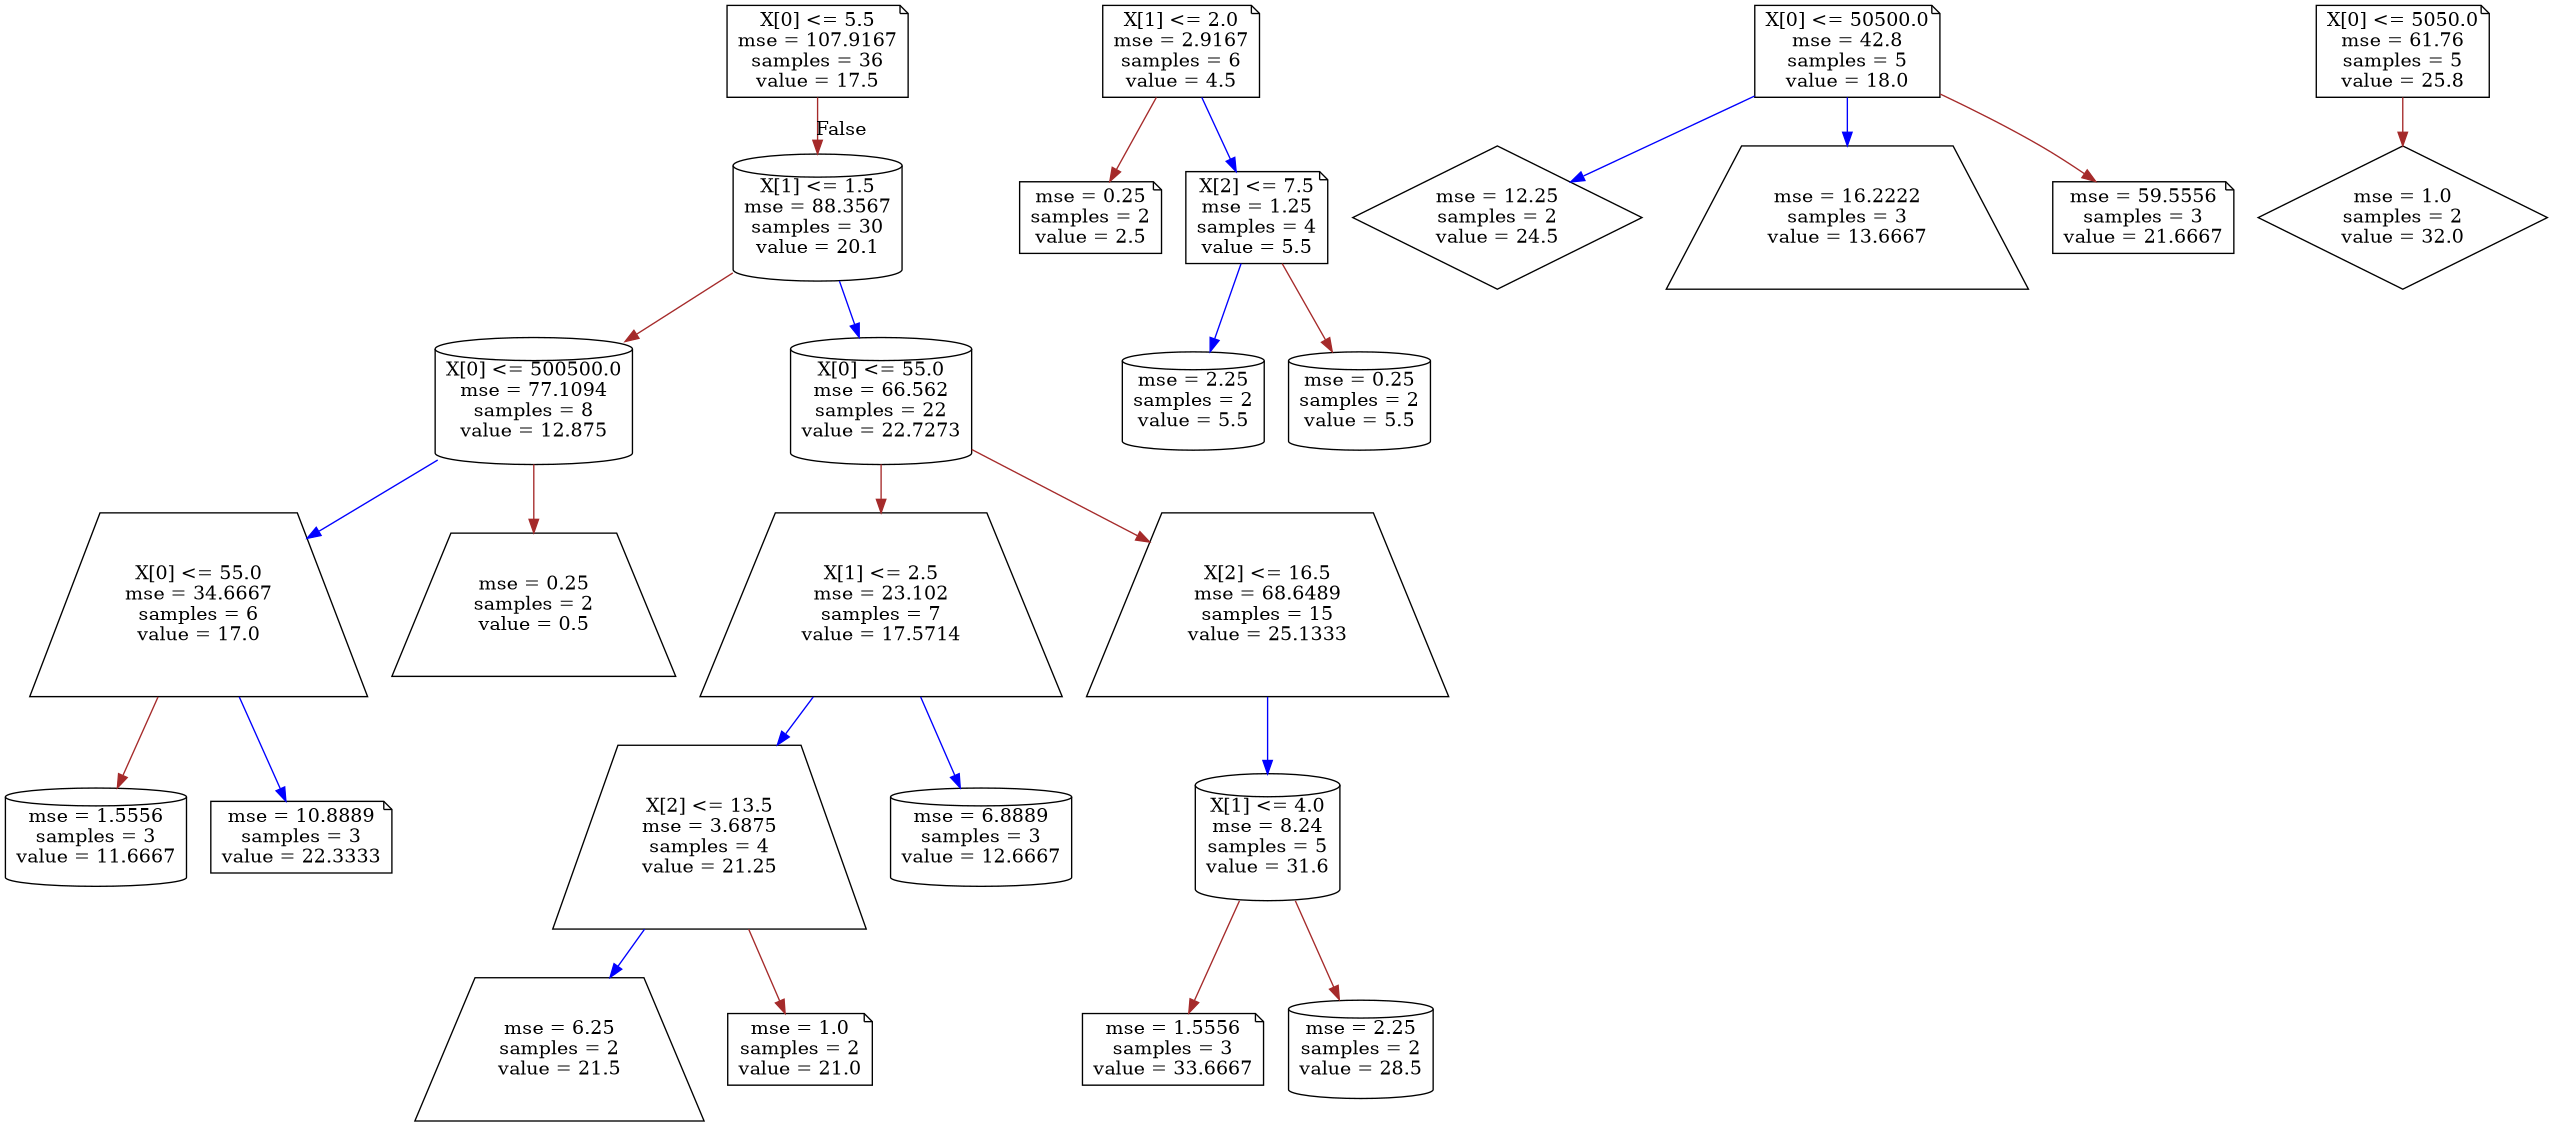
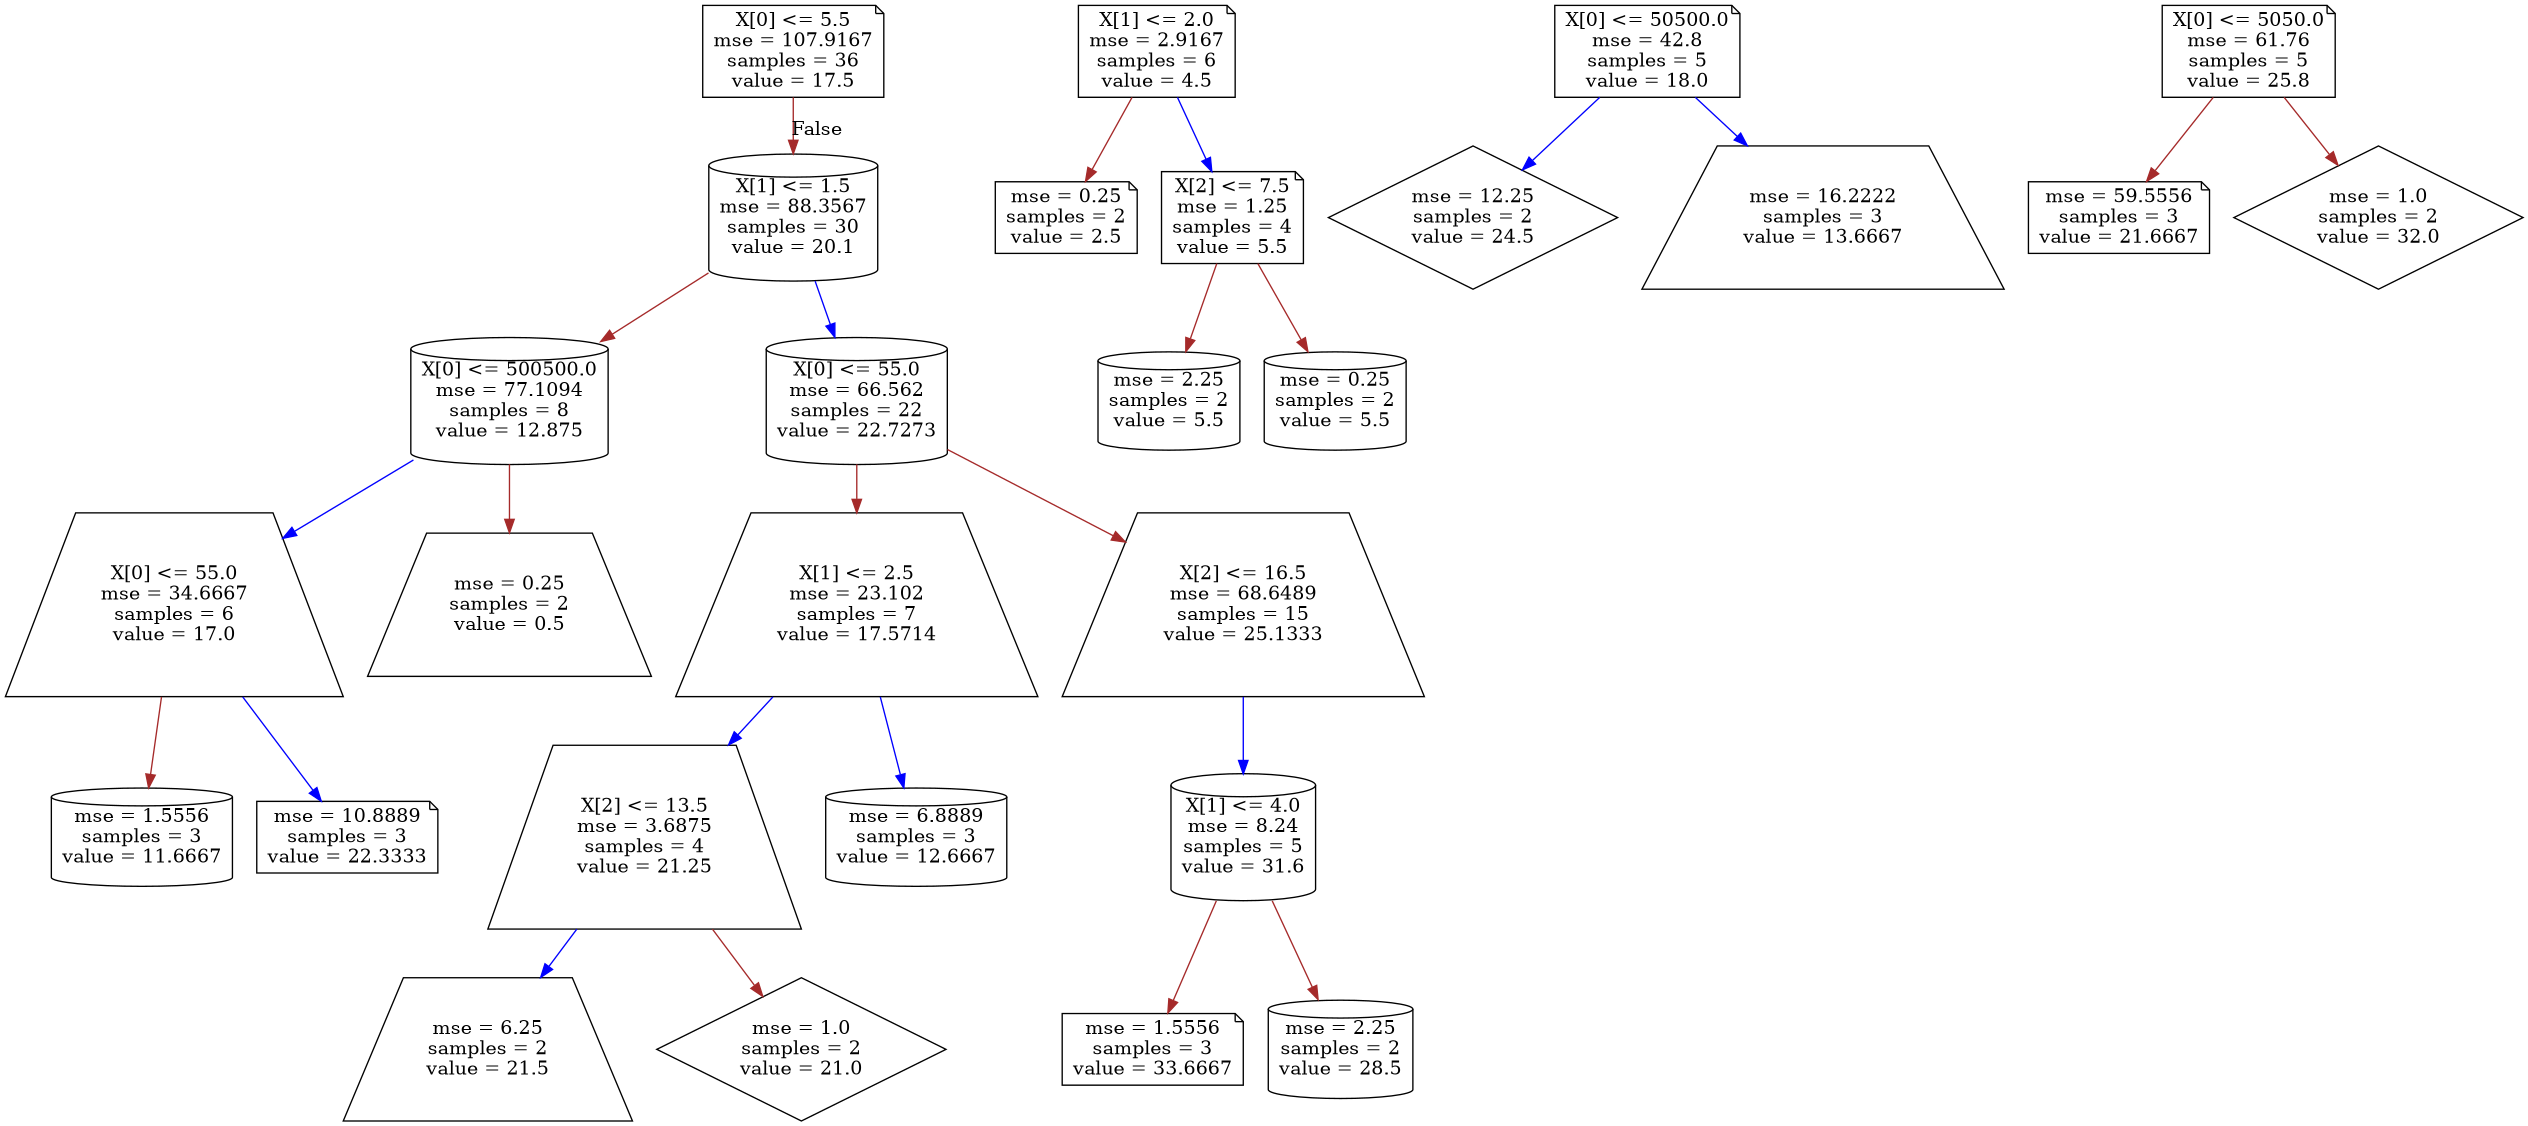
(2014, 131) -> (2184, 134)
(1228, 301) -> (1204, 301)
(800, 1049) -> (801, 1049)
